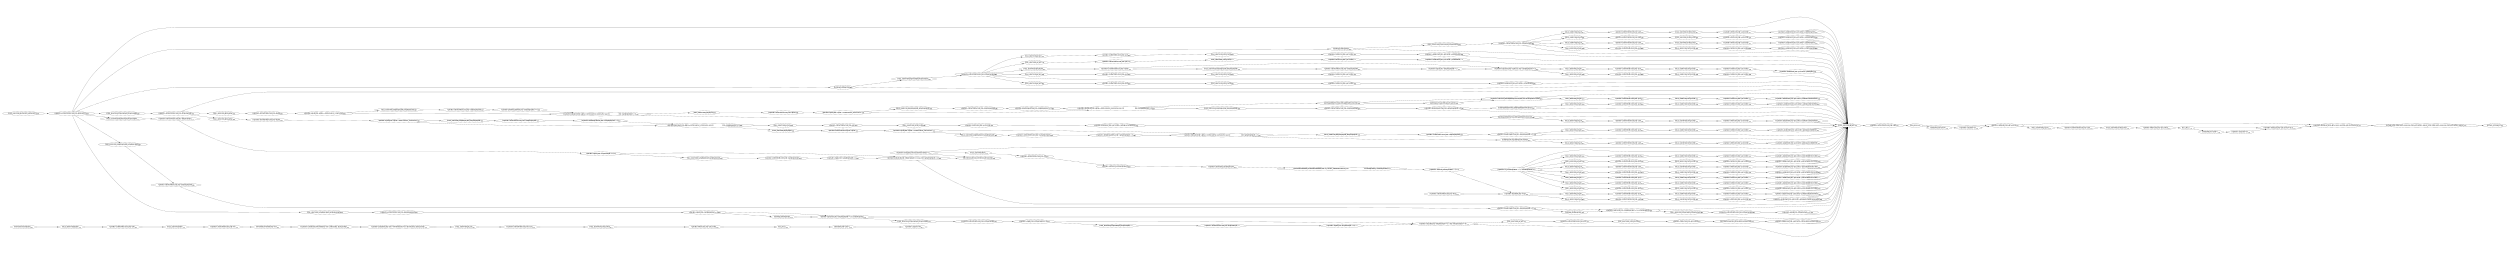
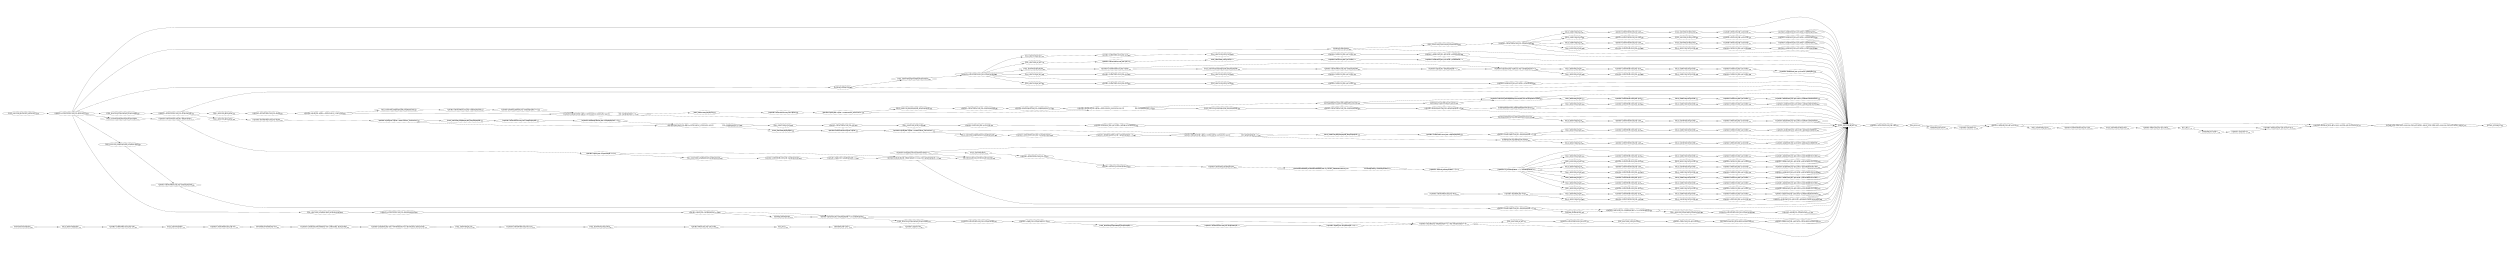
(1480, 182) -> (1477, 170)
